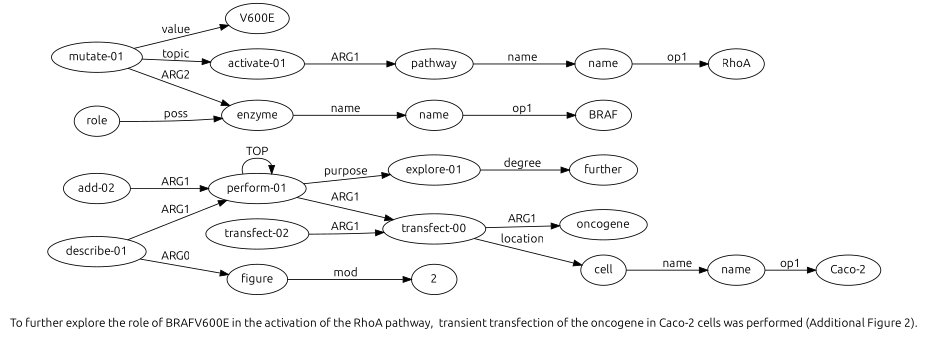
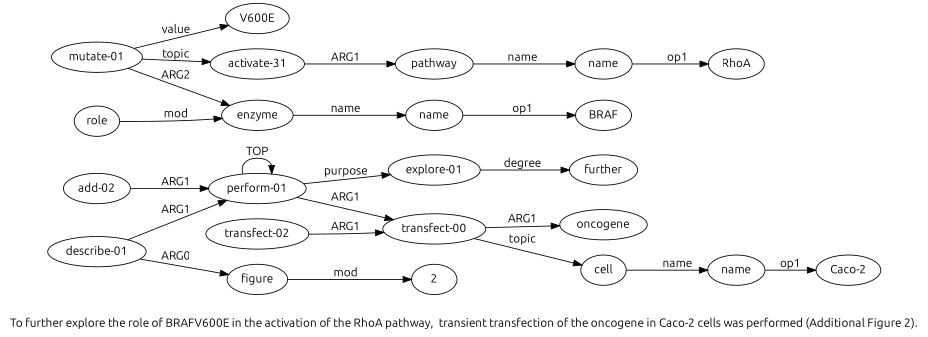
(257, 64) -> (257, 64)
(176, 114) -> (176, 114)
(523, 239) -> (523, 239)
